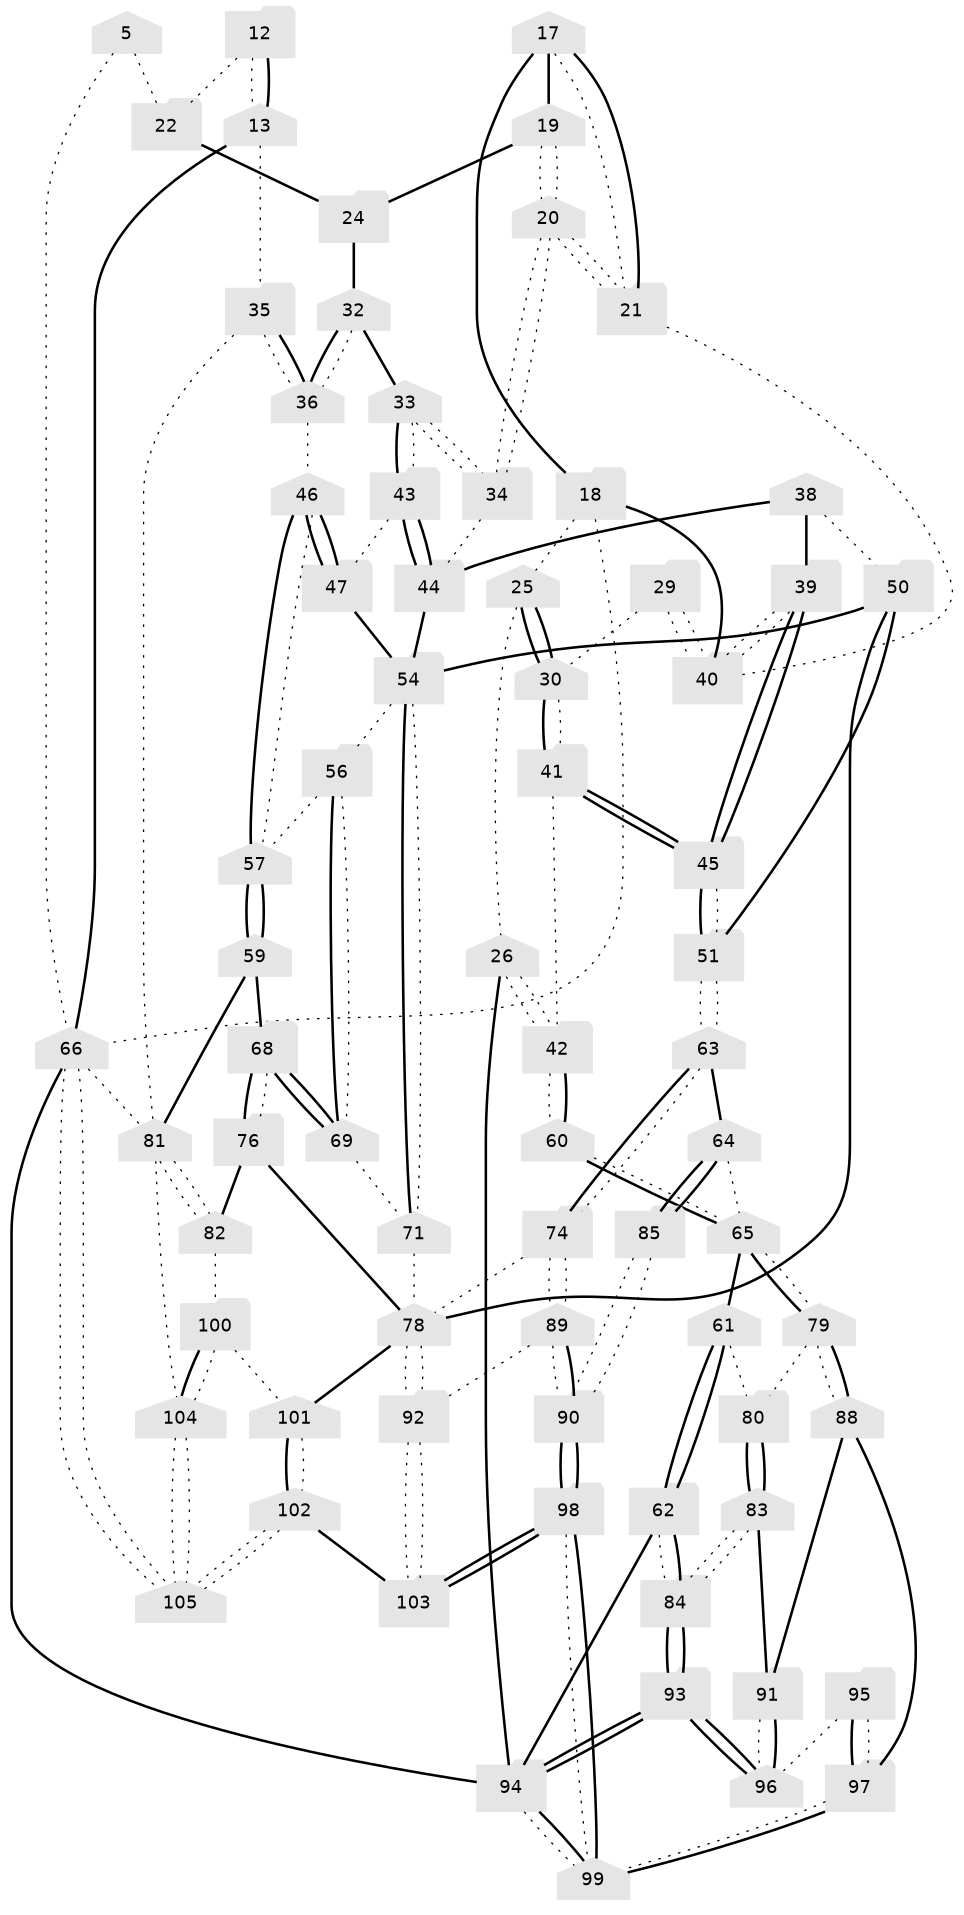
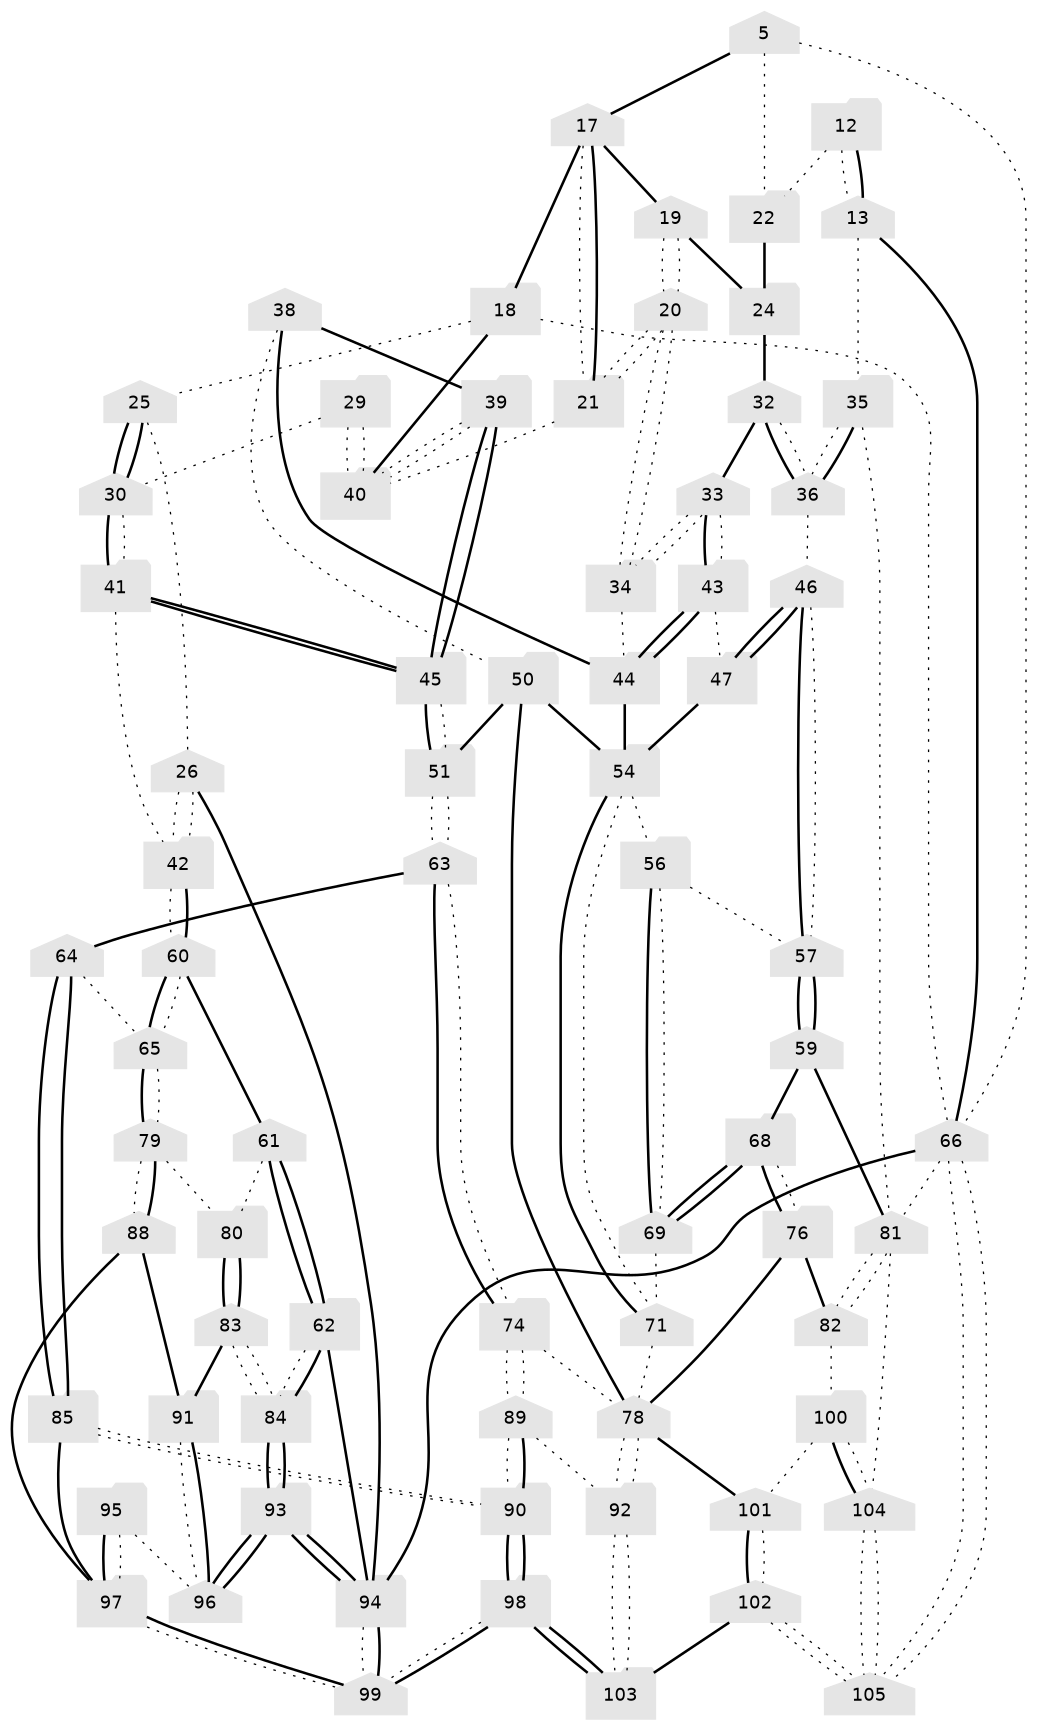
none -> (670, 84)
(734, 1279) -> (224, 1050)
none -> (61, 1515)
